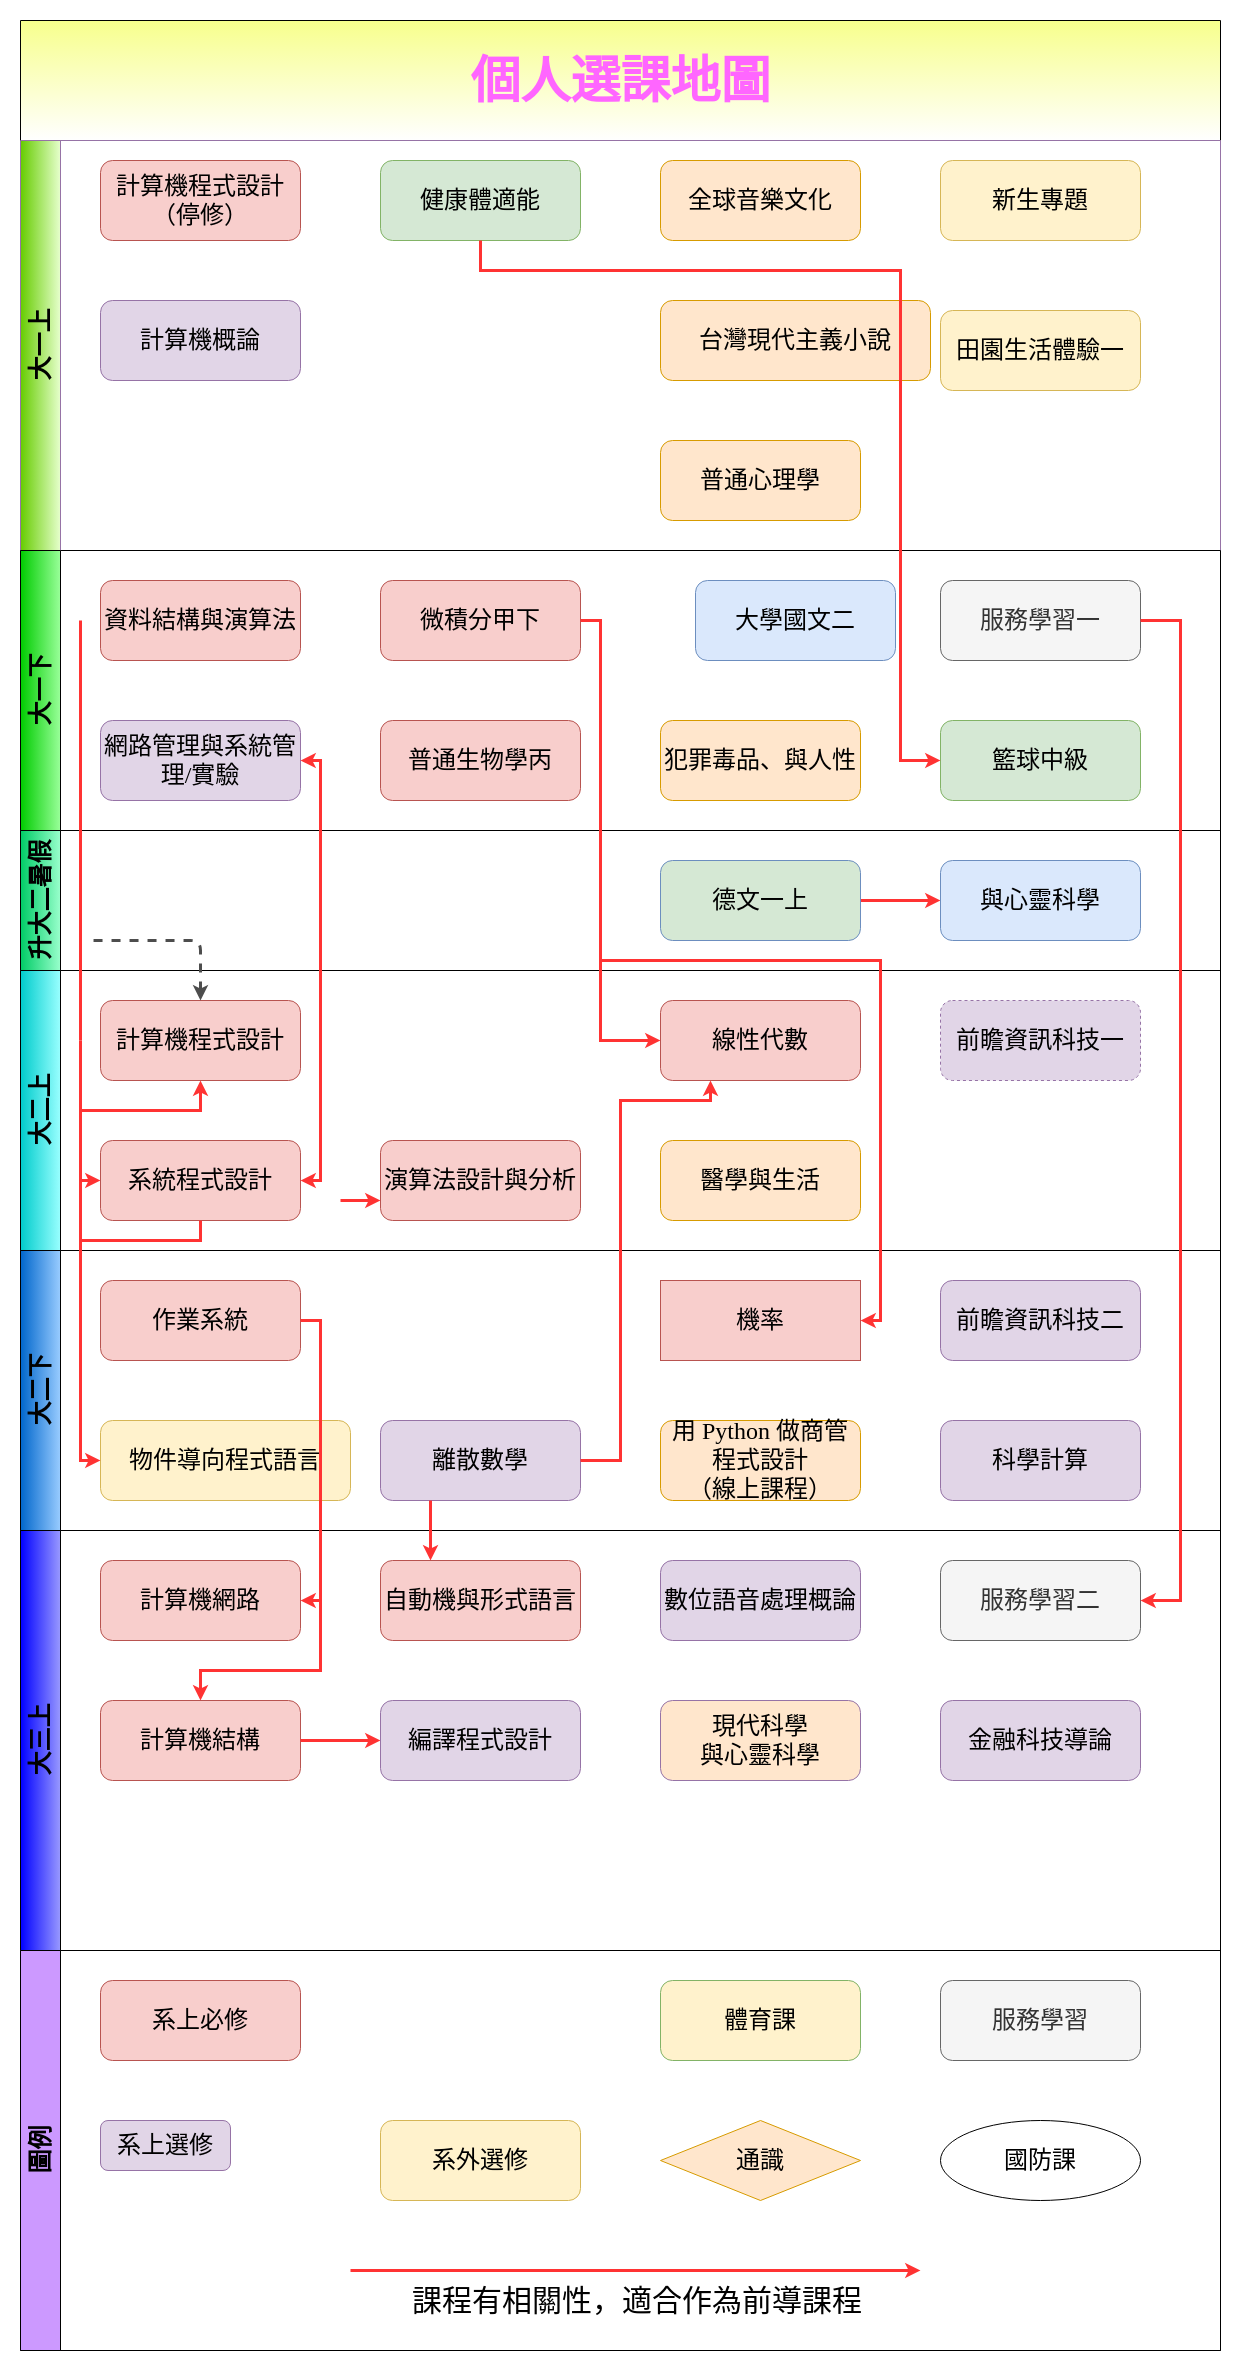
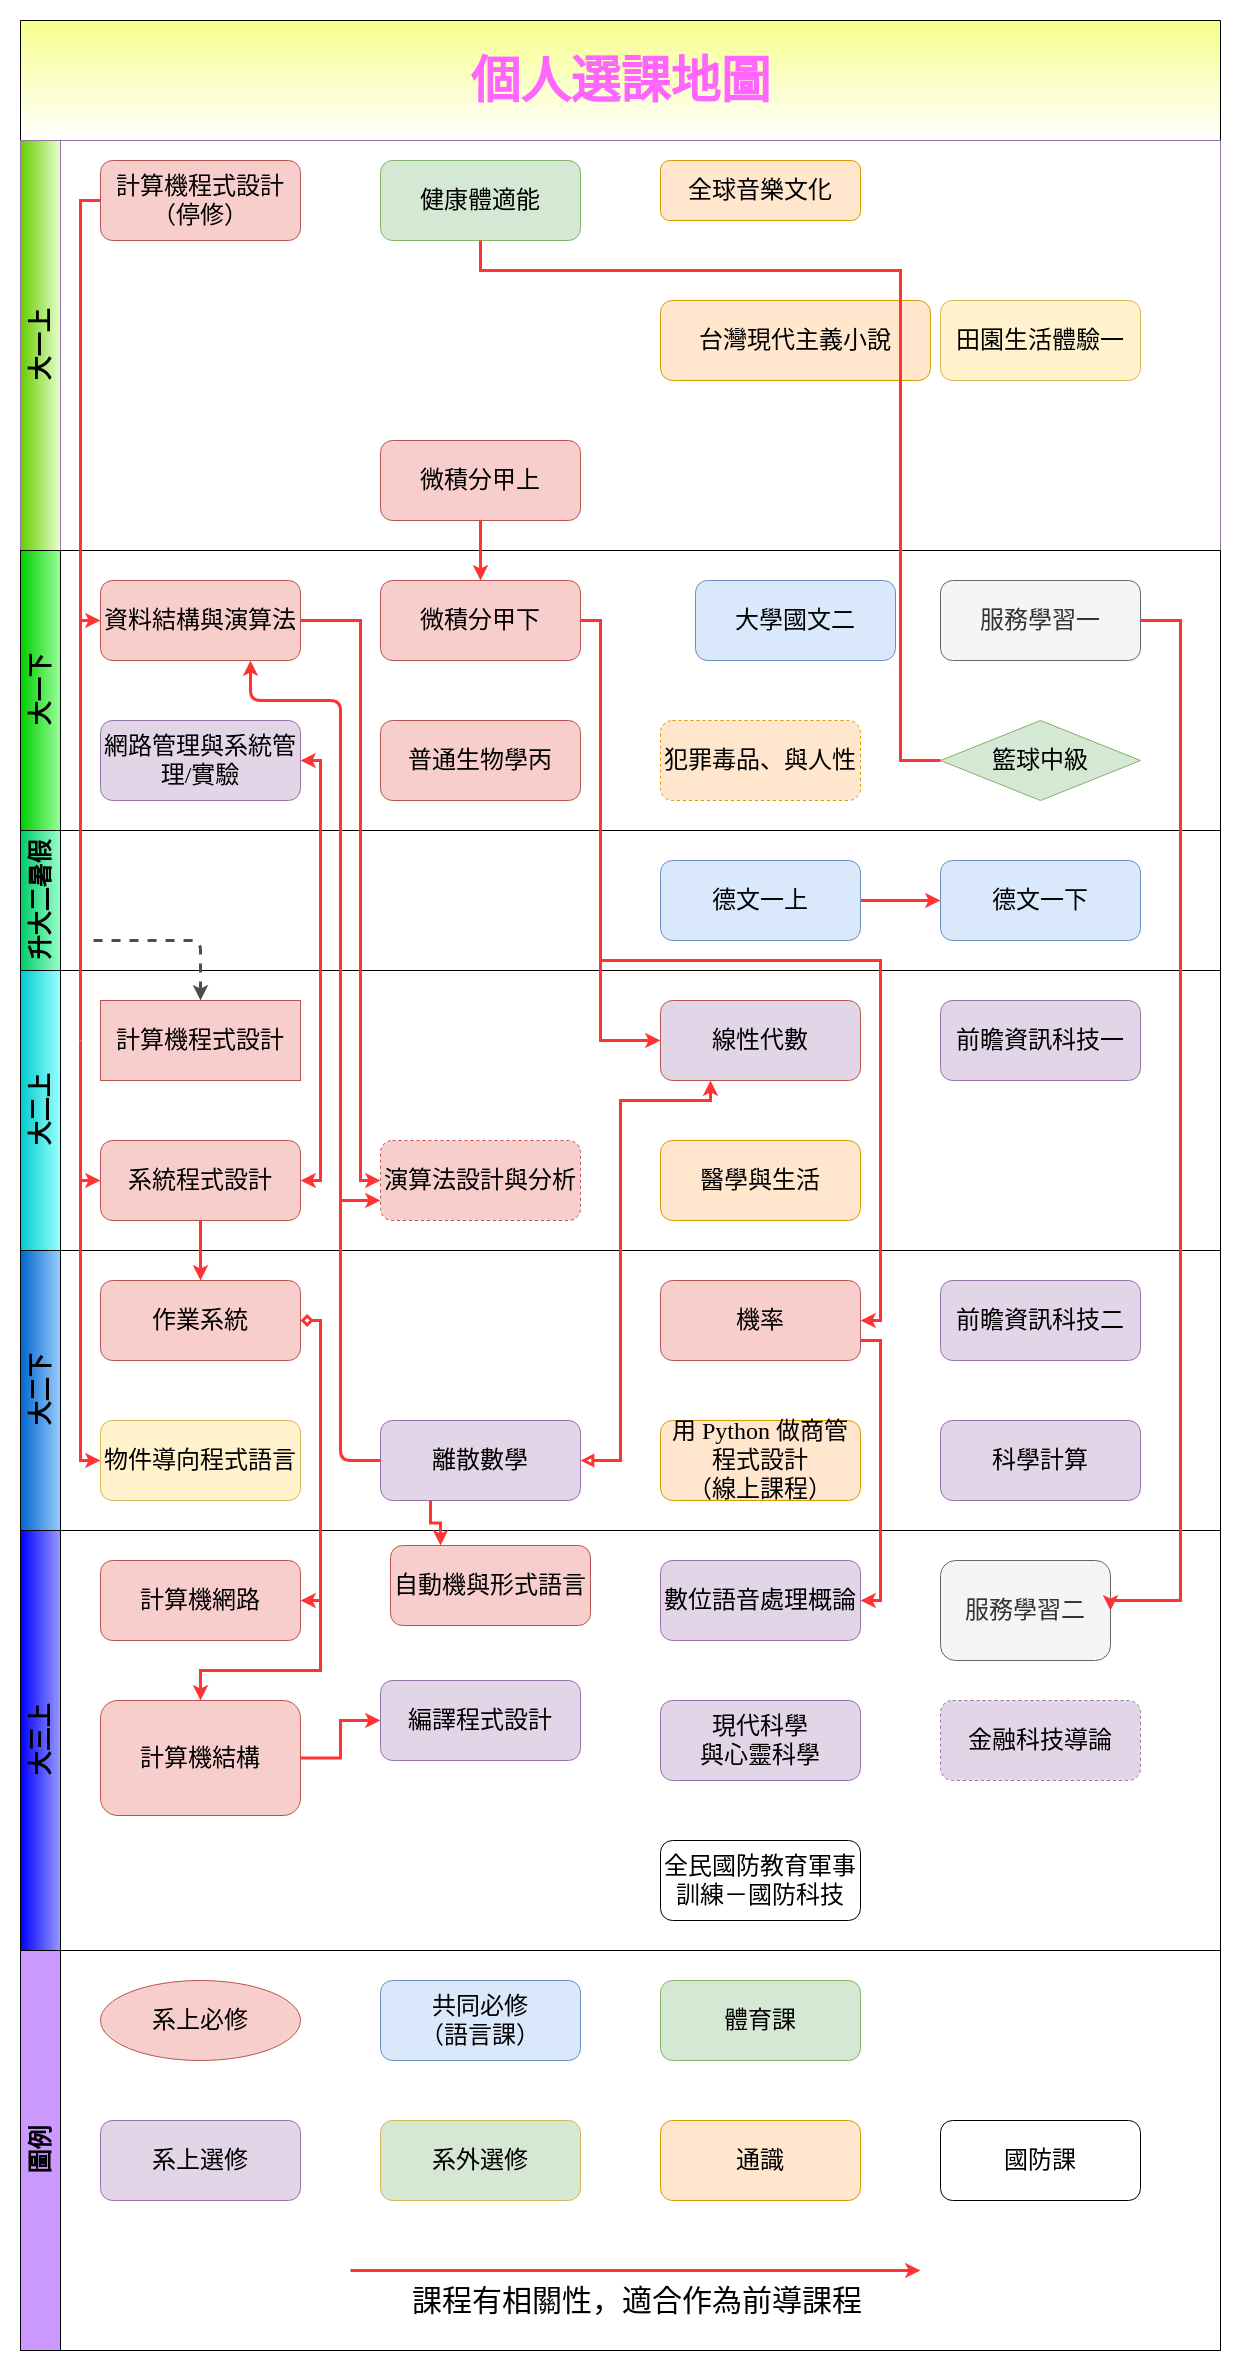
(761, 201) -> (761, 191)
(1041, 201) -> none
(201, 341) -> none
(1041, 351) -> (1041, 341)
none -> (81, 405)
none -> (481, 481)
(761, 481) -> none
none -> (481, 545)
(761, 761) -> (761, 761)
(928, 761) -> (933, 761)
(1041, 761) -> (1041, 761)
none -> (361, 875)
(761, 901) -> (761, 901)
(1041, 901) -> (1041, 901)
(201, 1041) -> (201, 1041)
(761, 1041) -> (761, 1041)
(1041, 1041) -> (1041, 1041)
none -> (341, 1046)
(151, 1111) -> (201, 1253)
(481, 1181) -> (481, 1181)
(308, 1321) -> (313, 1321)
(761, 1321) -> (761, 1321)
(226, 1461) -> (201, 1461)
(588, 1461) -> (594, 1461)
none -> (881, 1466)
(481, 1601) -> (491, 1586)
(1041, 1601) -> (1026, 1611)
(201, 1741) -> (201, 1758)
(481, 1741) -> (481, 1721)
(761, 1741) -> (761, 1741)
(1041, 1741) -> (1041, 1741)
none -> (761, 1881)
(201, 2021) -> (201, 2021)
none -> (481, 2021)
(761, 2021) -> (761, 2021)
(1041, 2021) -> none
(166, 2146) -> (201, 2161)
(481, 2161) -> (481, 2161)
(761, 2161) -> (761, 2161)
(1041, 2161) -> (1041, 2161)
